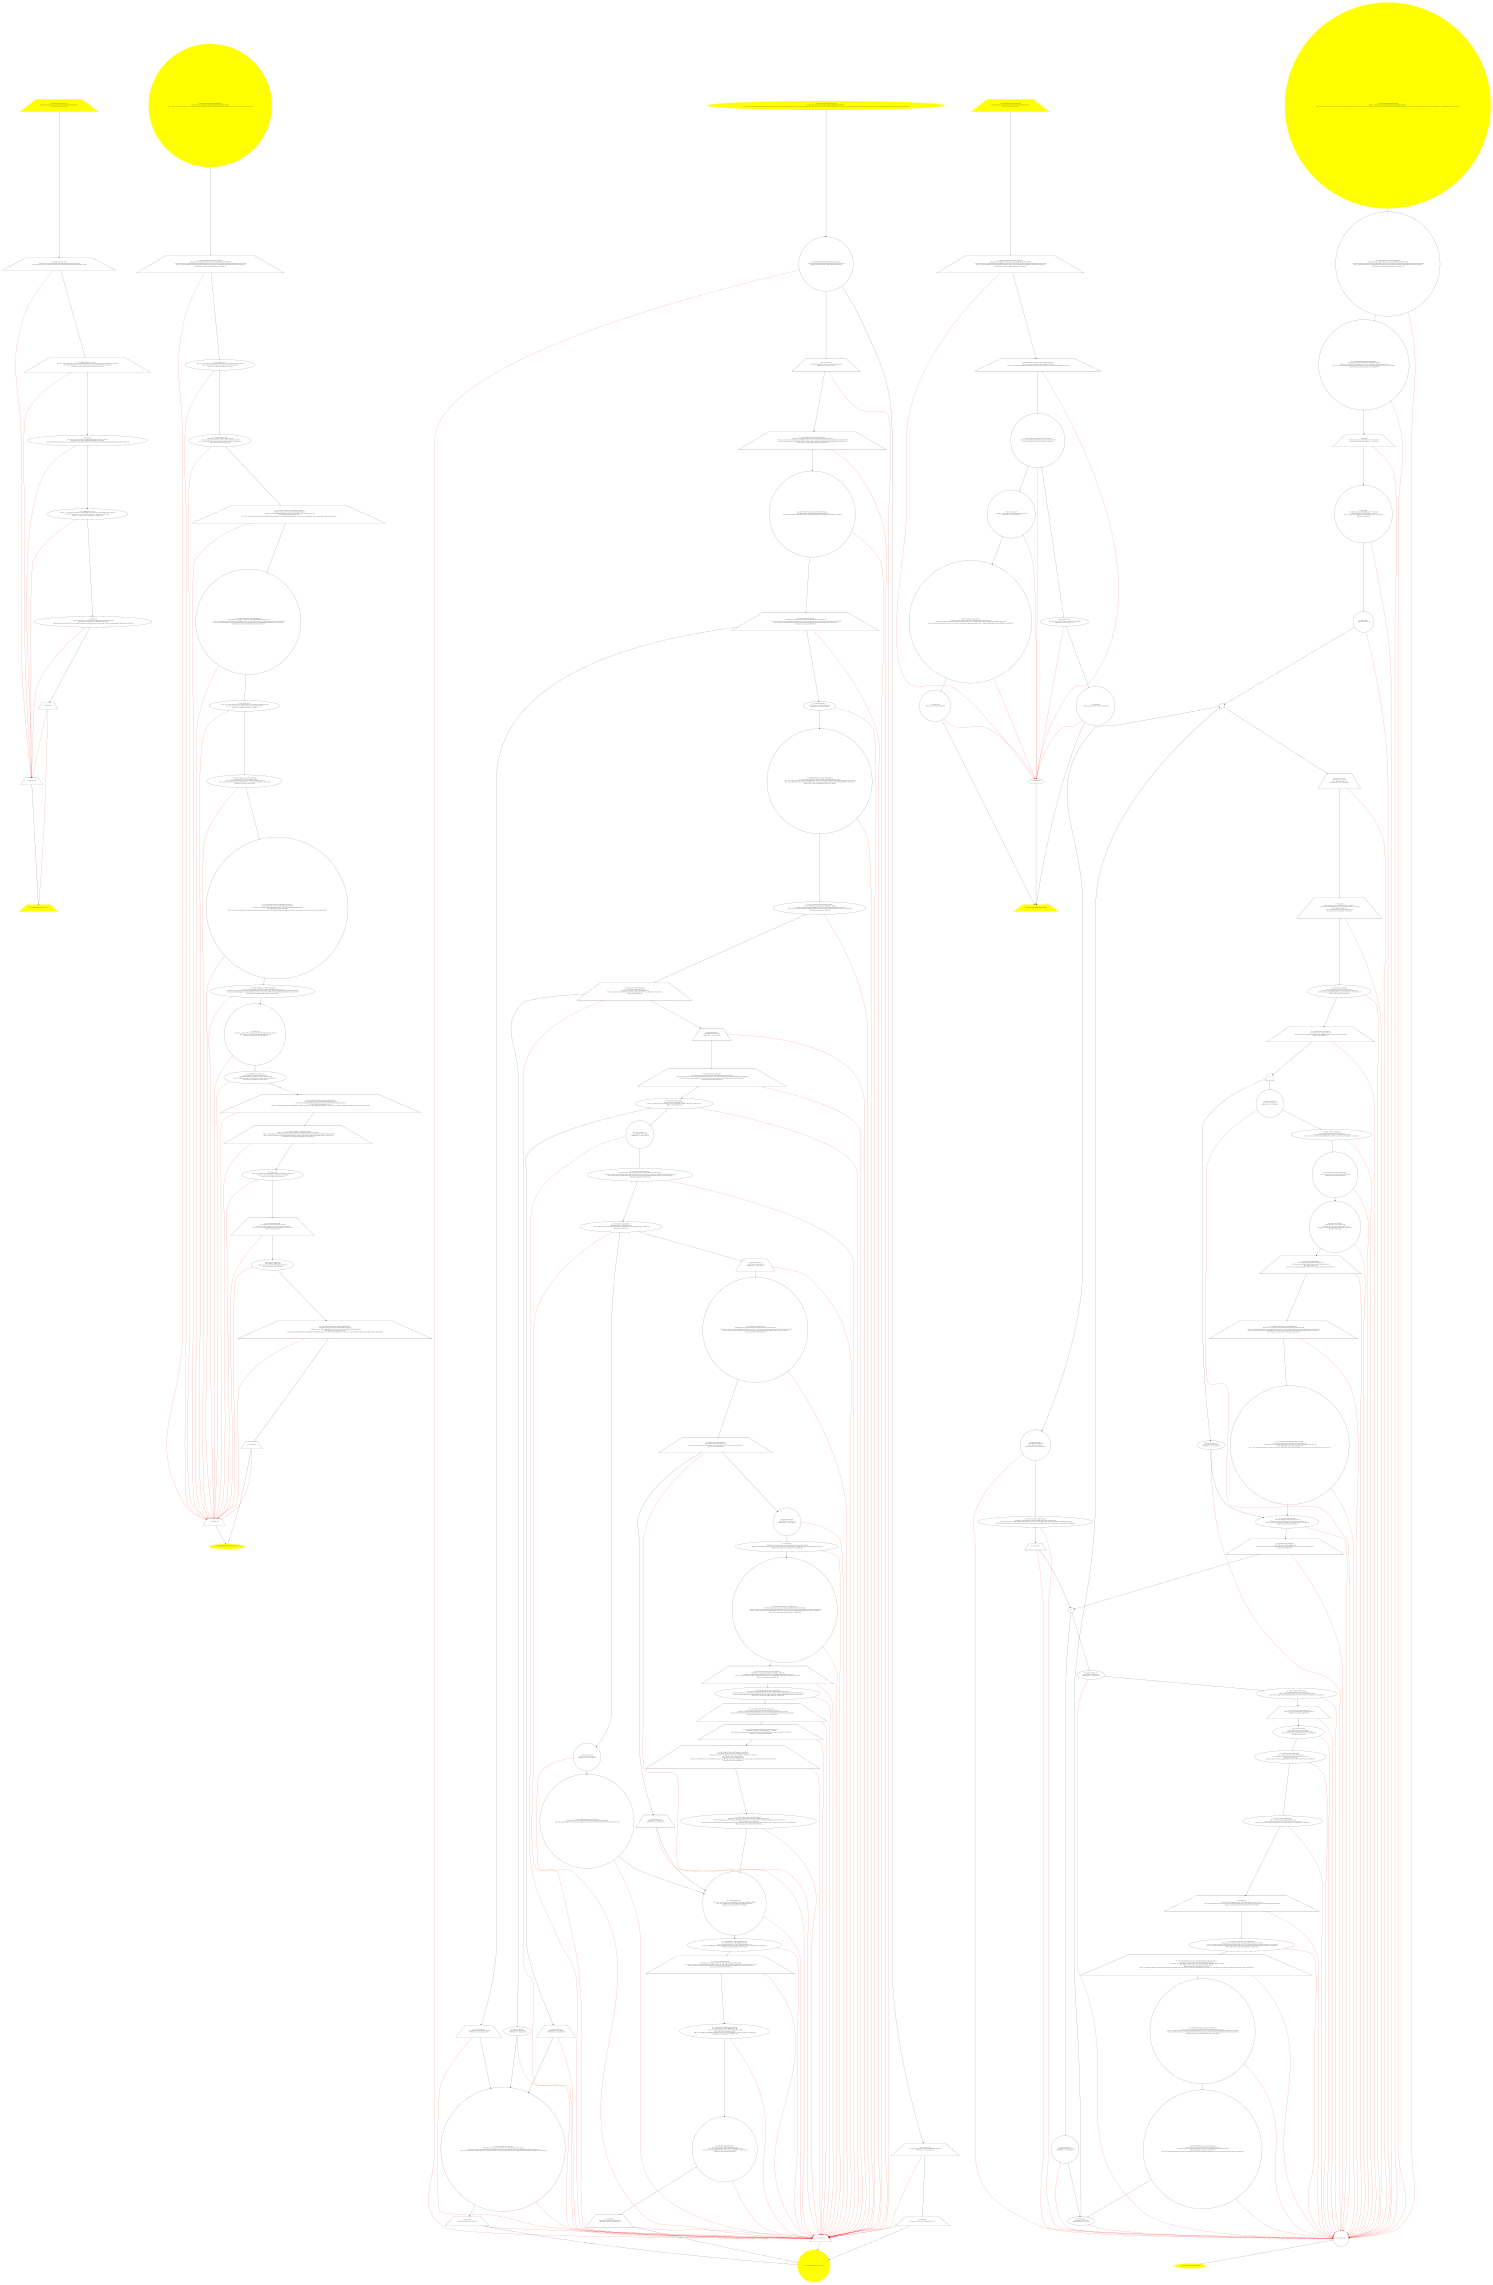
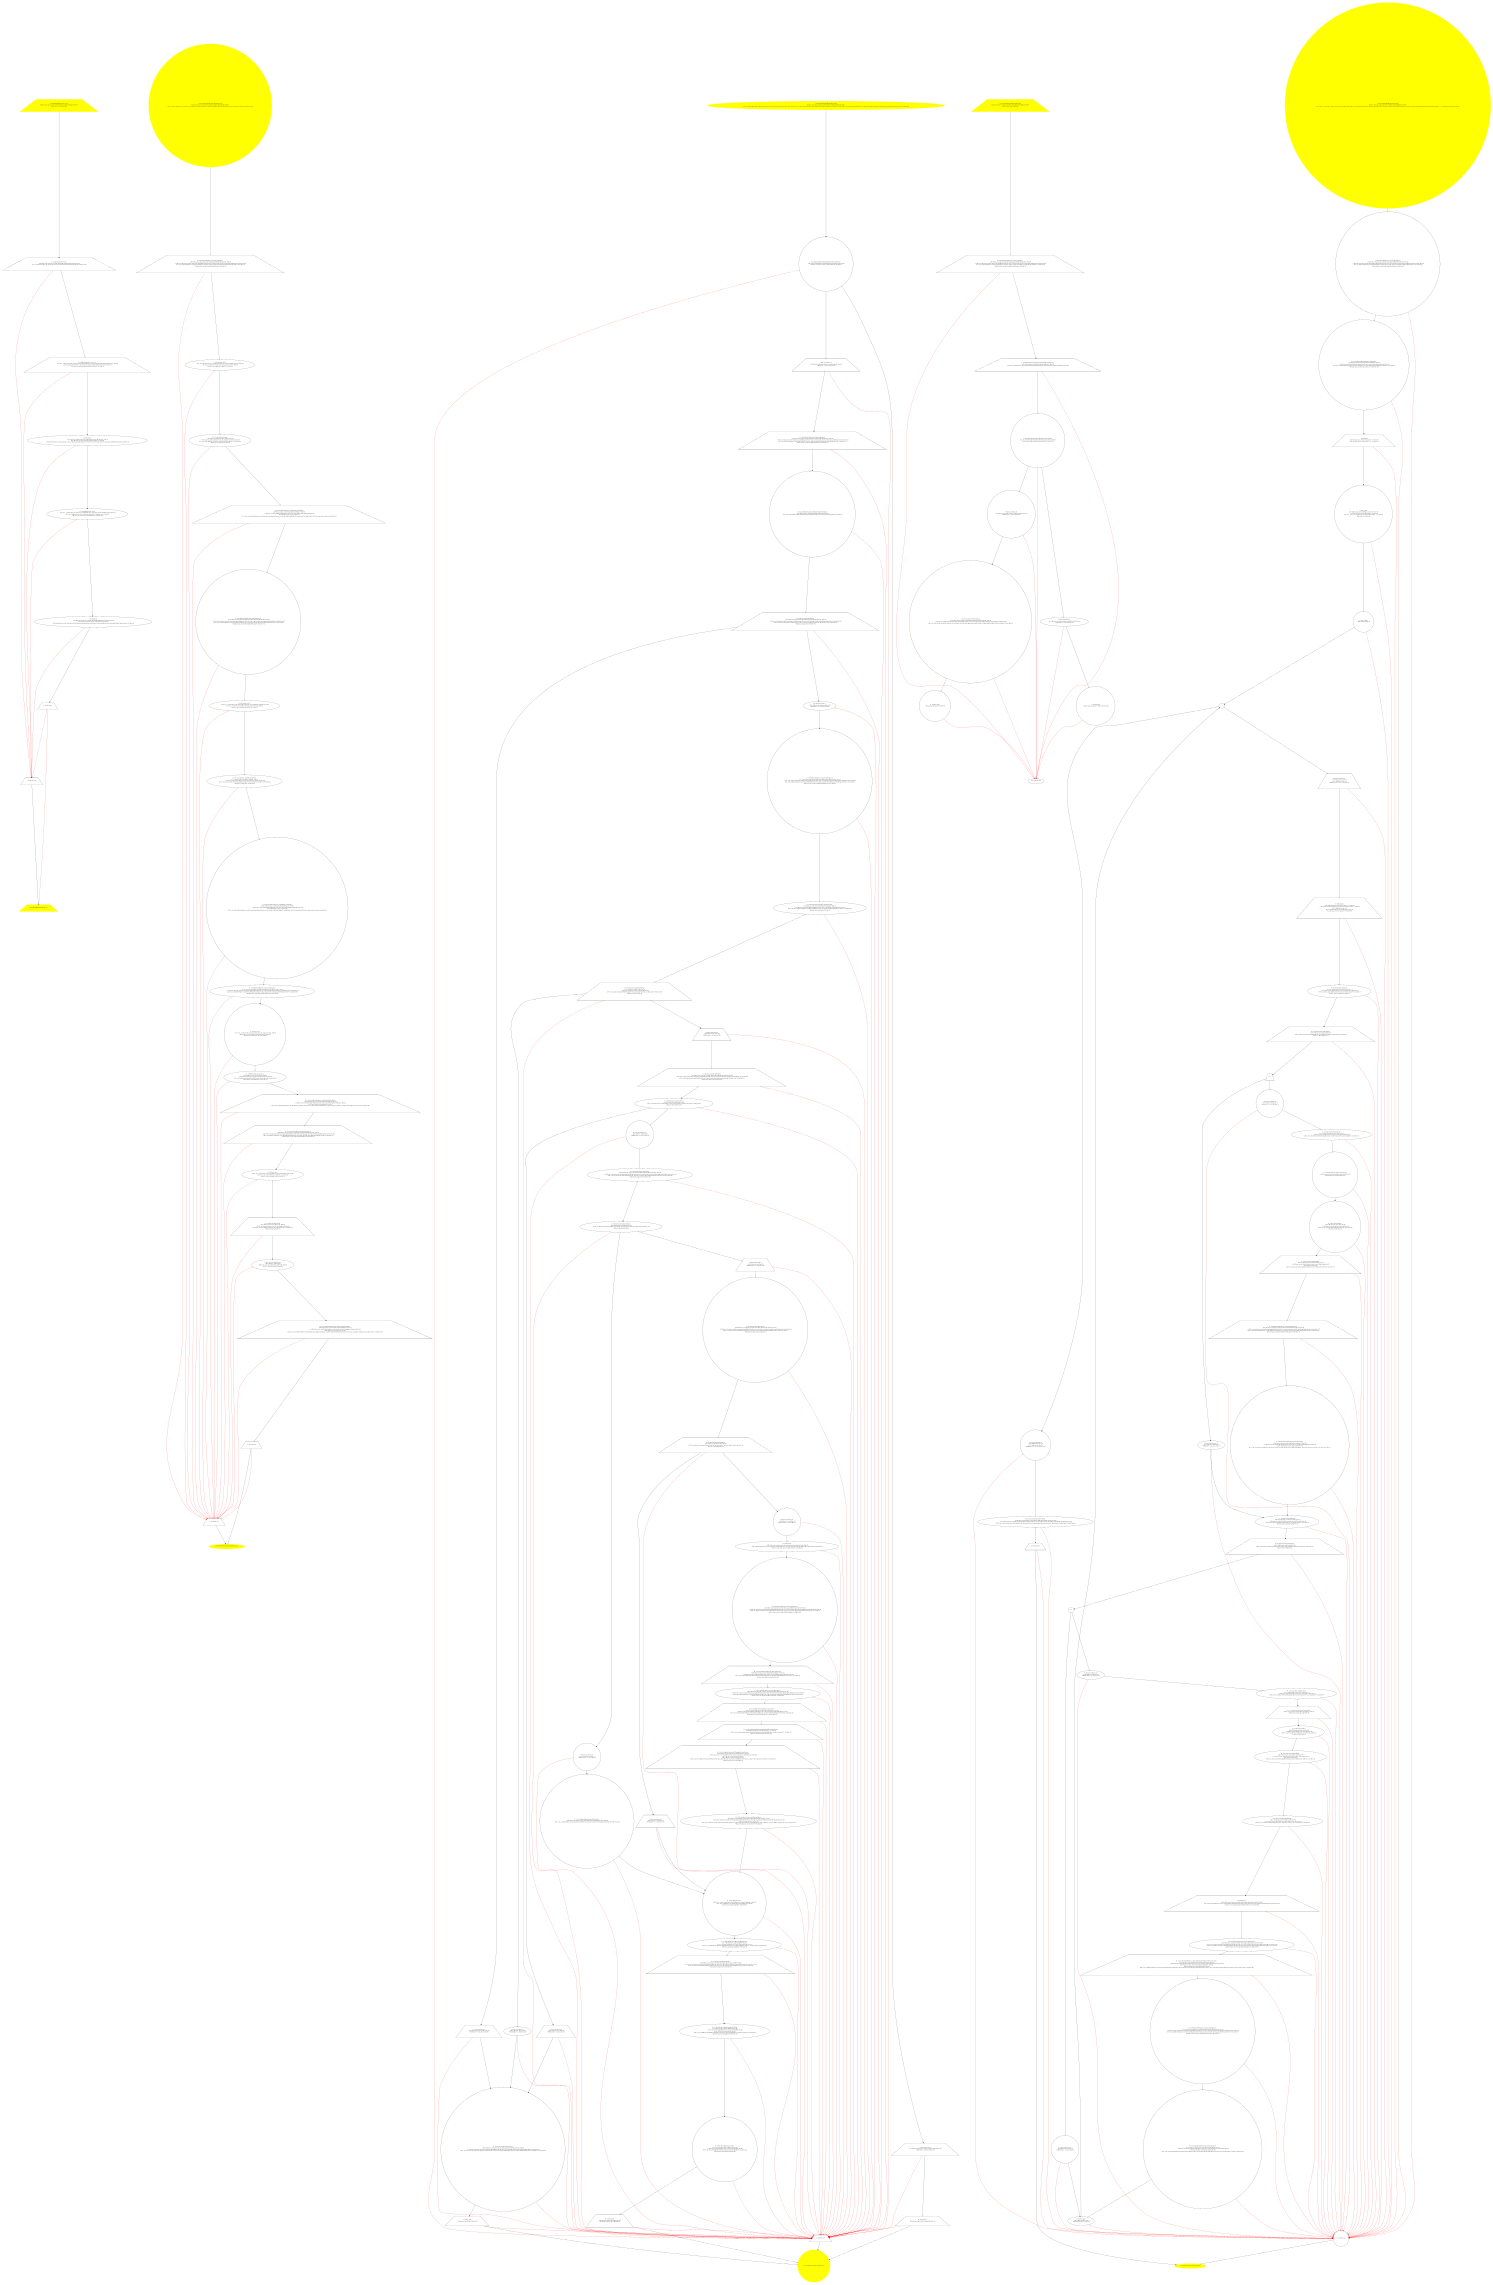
(1036, 908) -> none
(1056, 1577) -> (1037, 1961)
